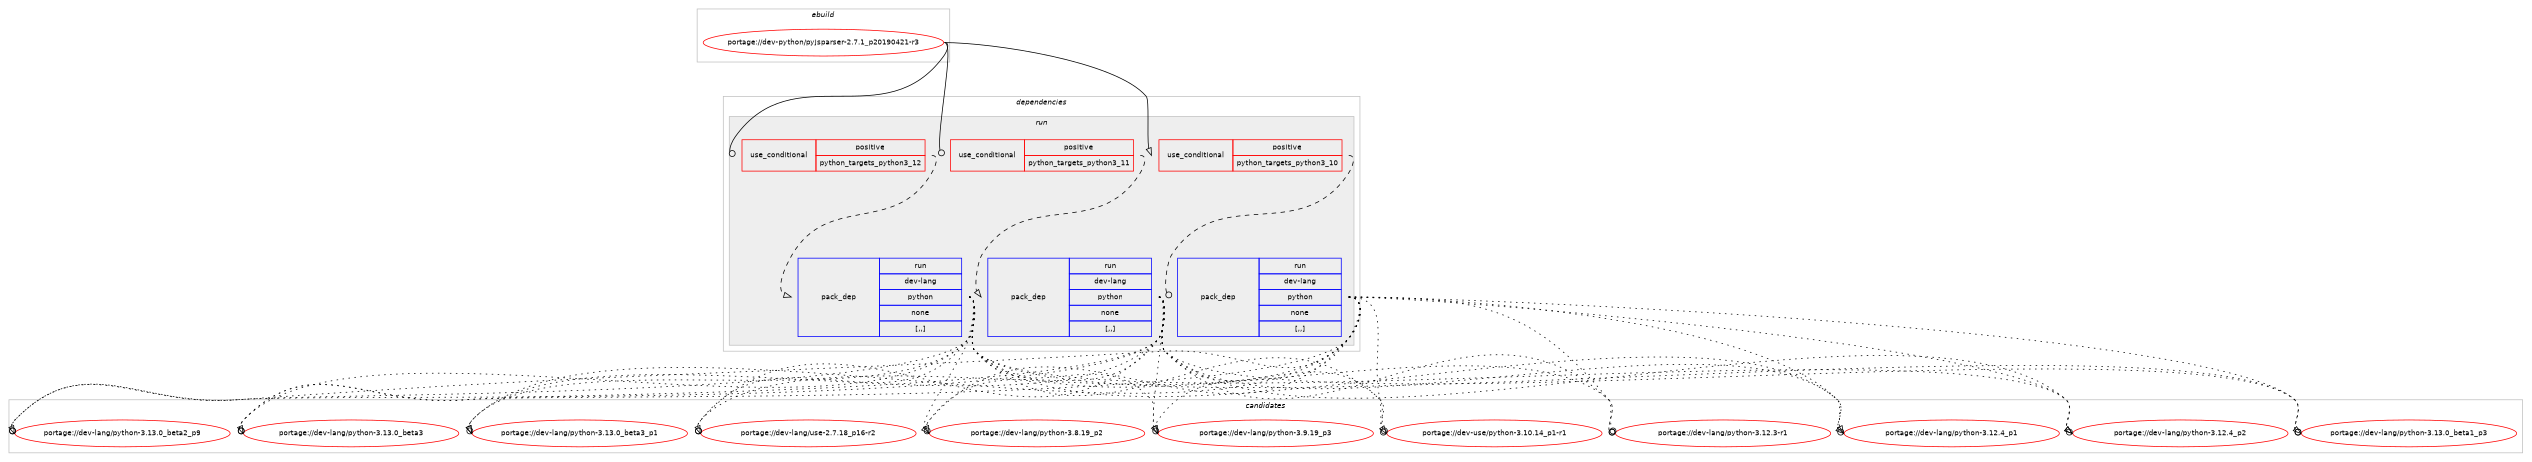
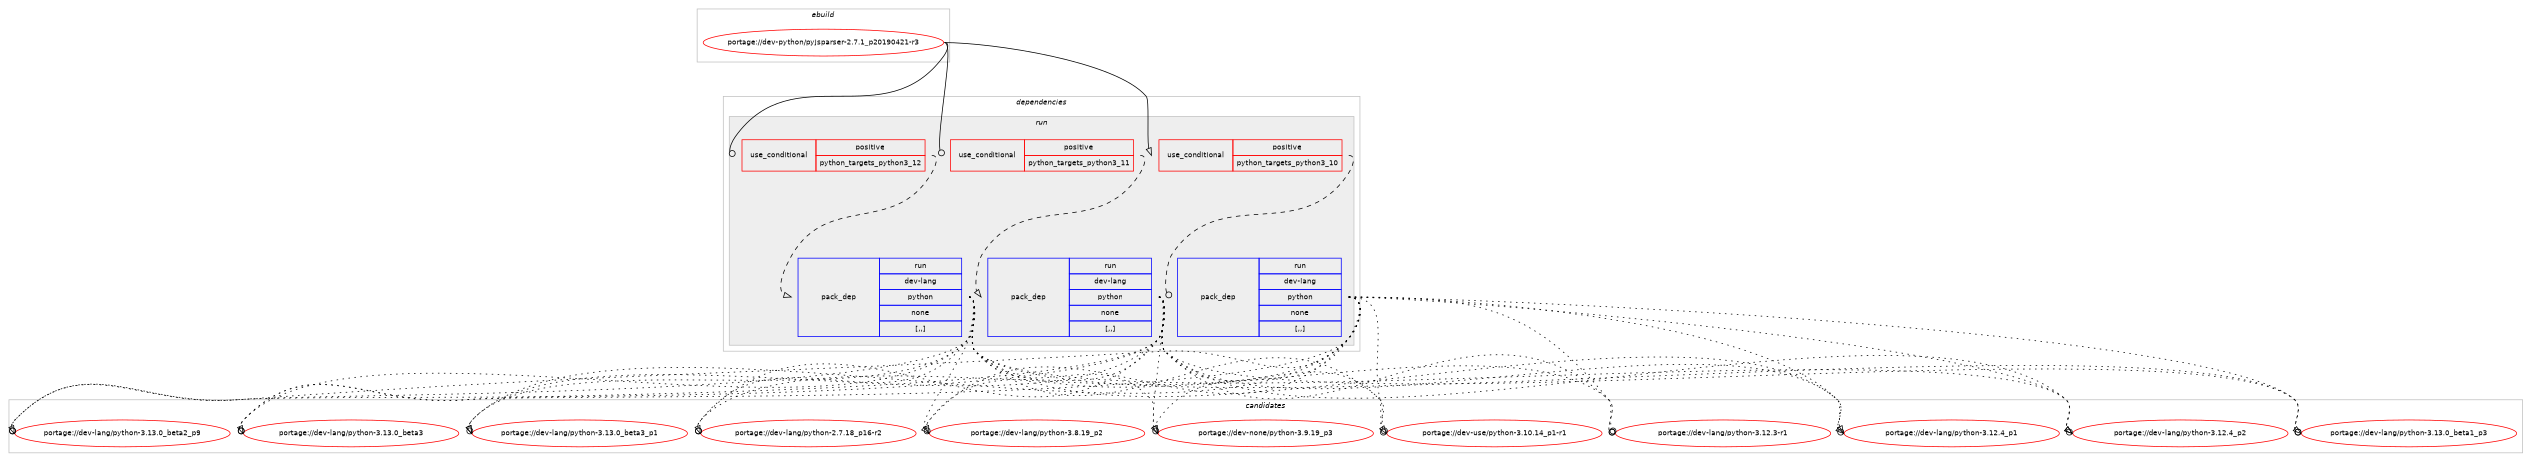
(808, 433) -> (808, 433)
(1266, 433) -> (1266, 433)
